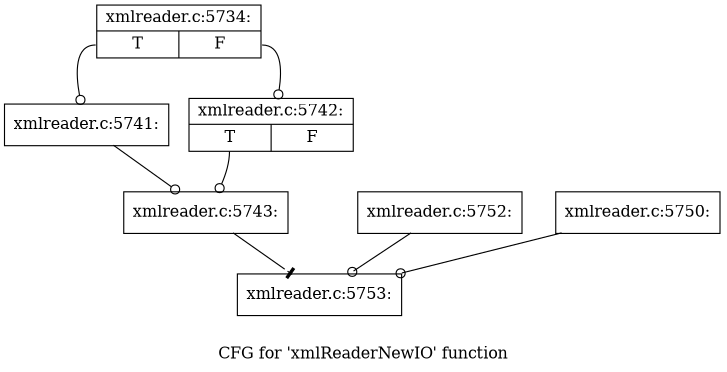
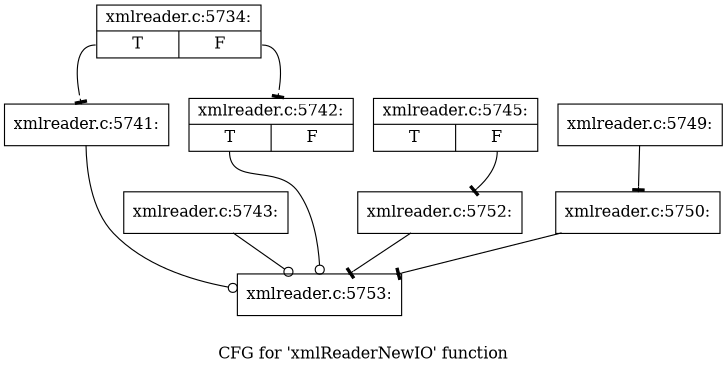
(280, 63) -> (280, 63)
(78, 65) -> (78, 65)
none -> (456, 125)
none -> (640, 125)
(142, 166) -> (126, 245)
(227, 168) -> (295, 189)
(259, 251) -> (259, 251)
(382, 252) -> (382, 252)
(482, 253) -> (482, 253)
